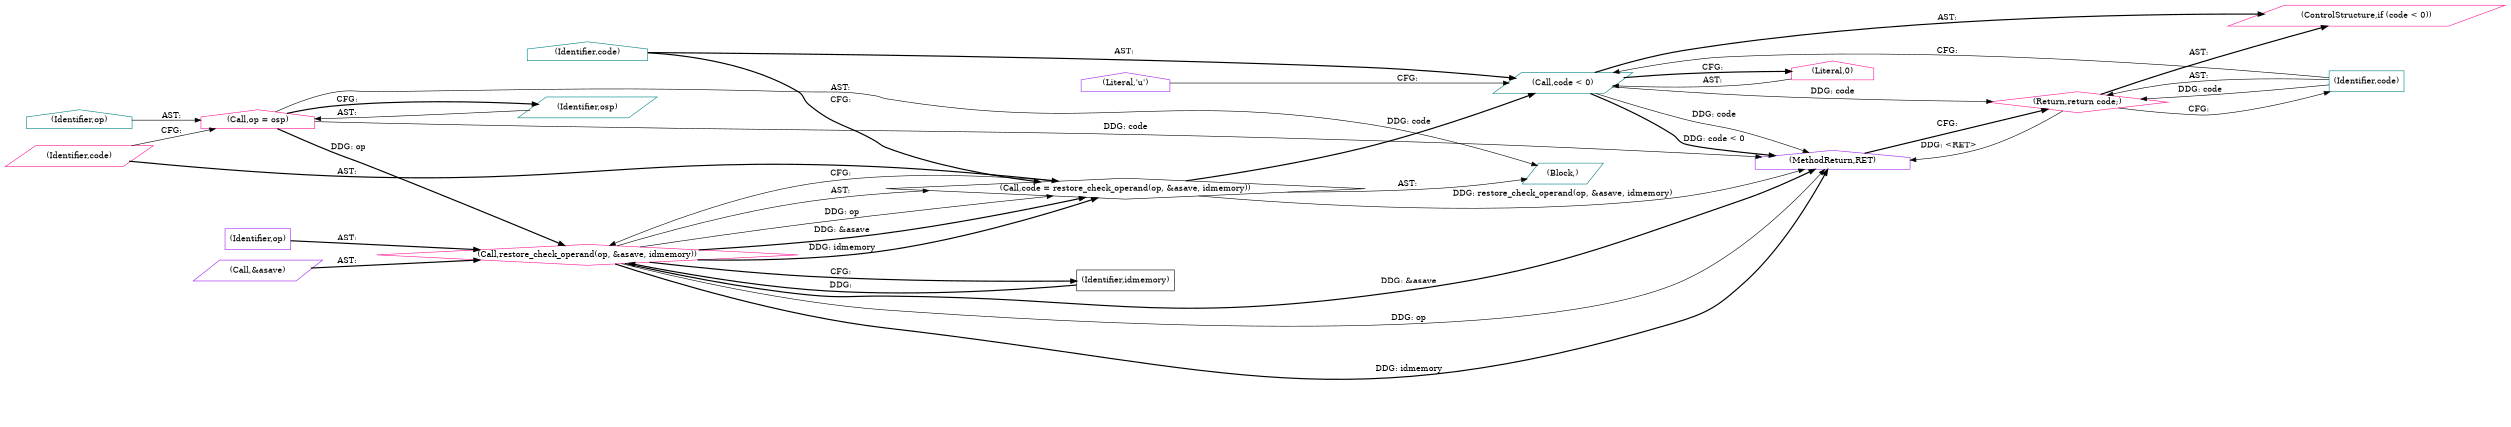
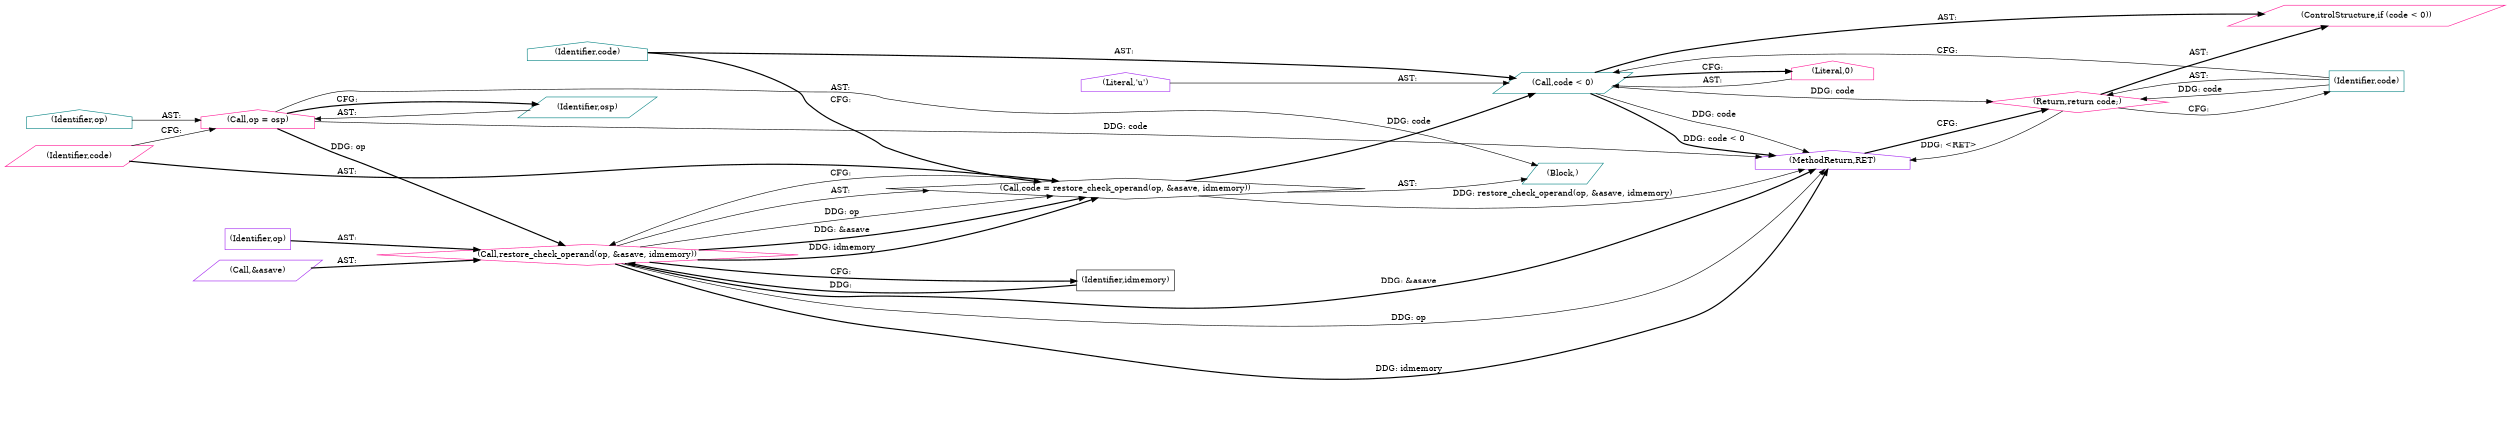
(1409, 79) -> (1409, 79)
